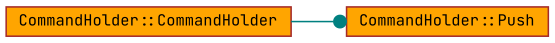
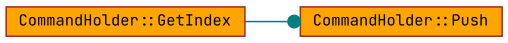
(149, 22) -> (126, 22)
